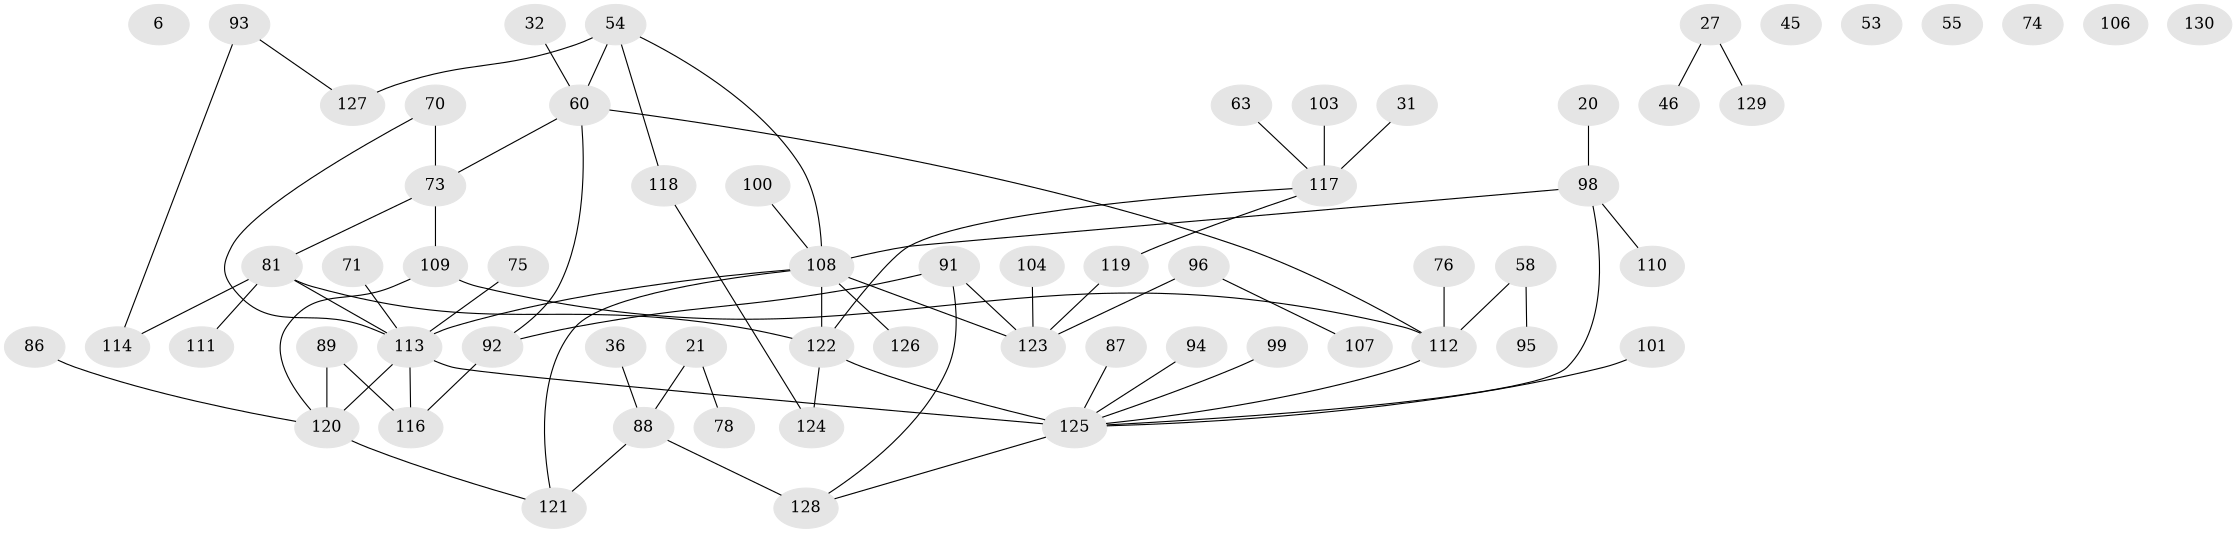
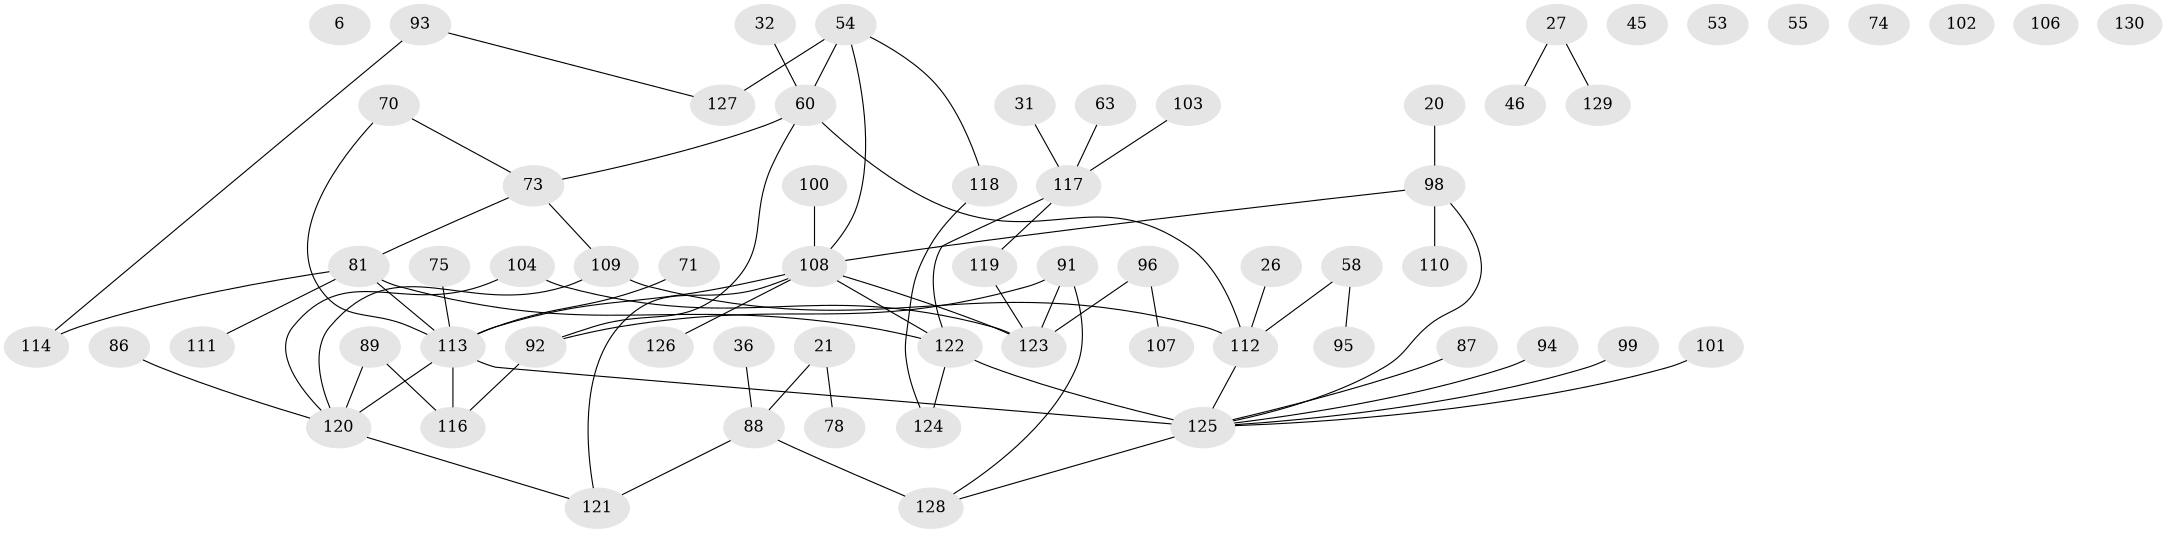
none -> (1962, 25)
(1444, 266) -> (1271, 266)
none -> (343, 294)
